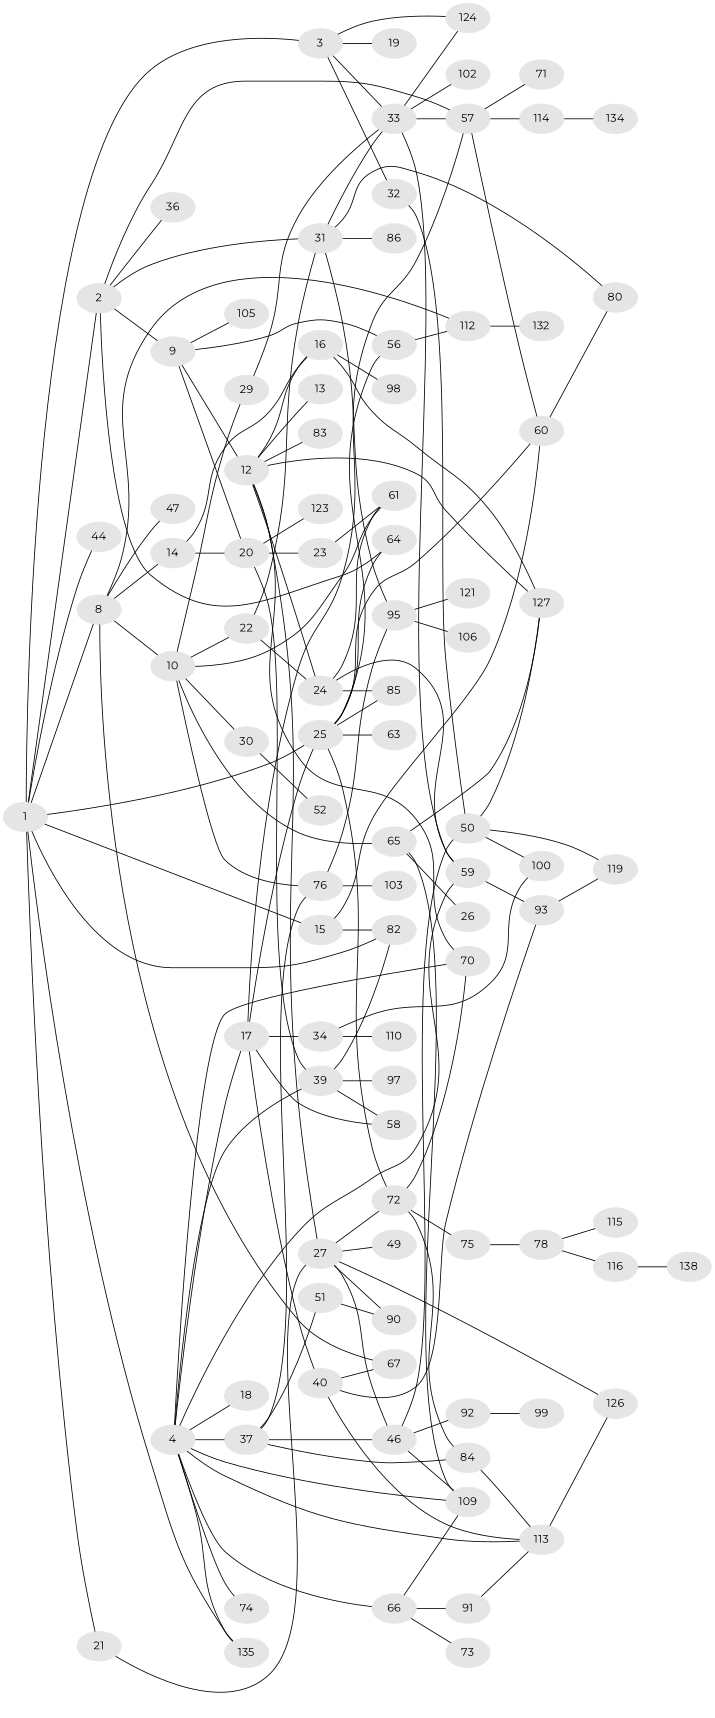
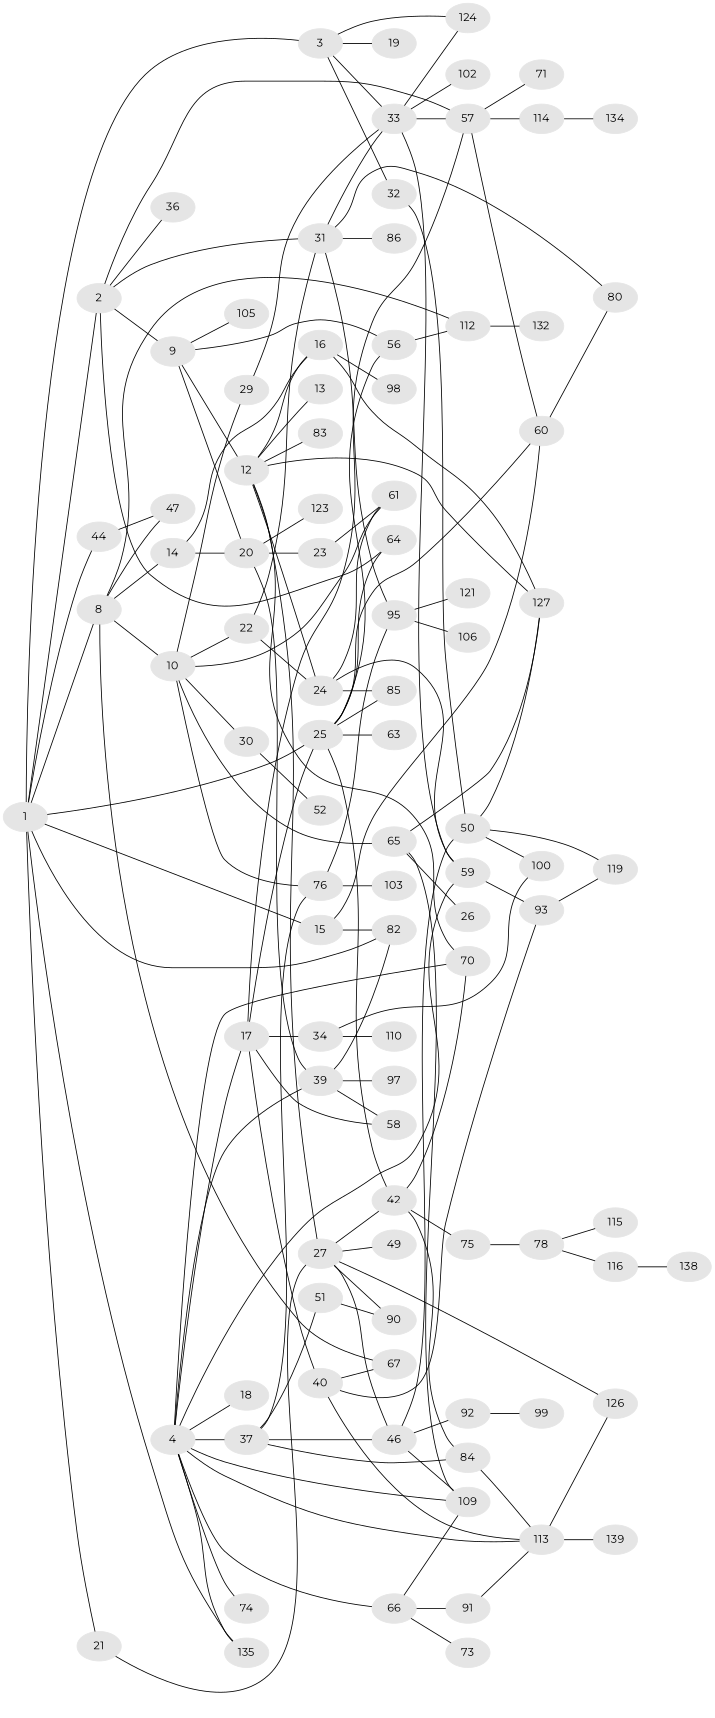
none -> (136, 523)
(394, 1200) -> (394, 1200)
none -> (615, 1540)
